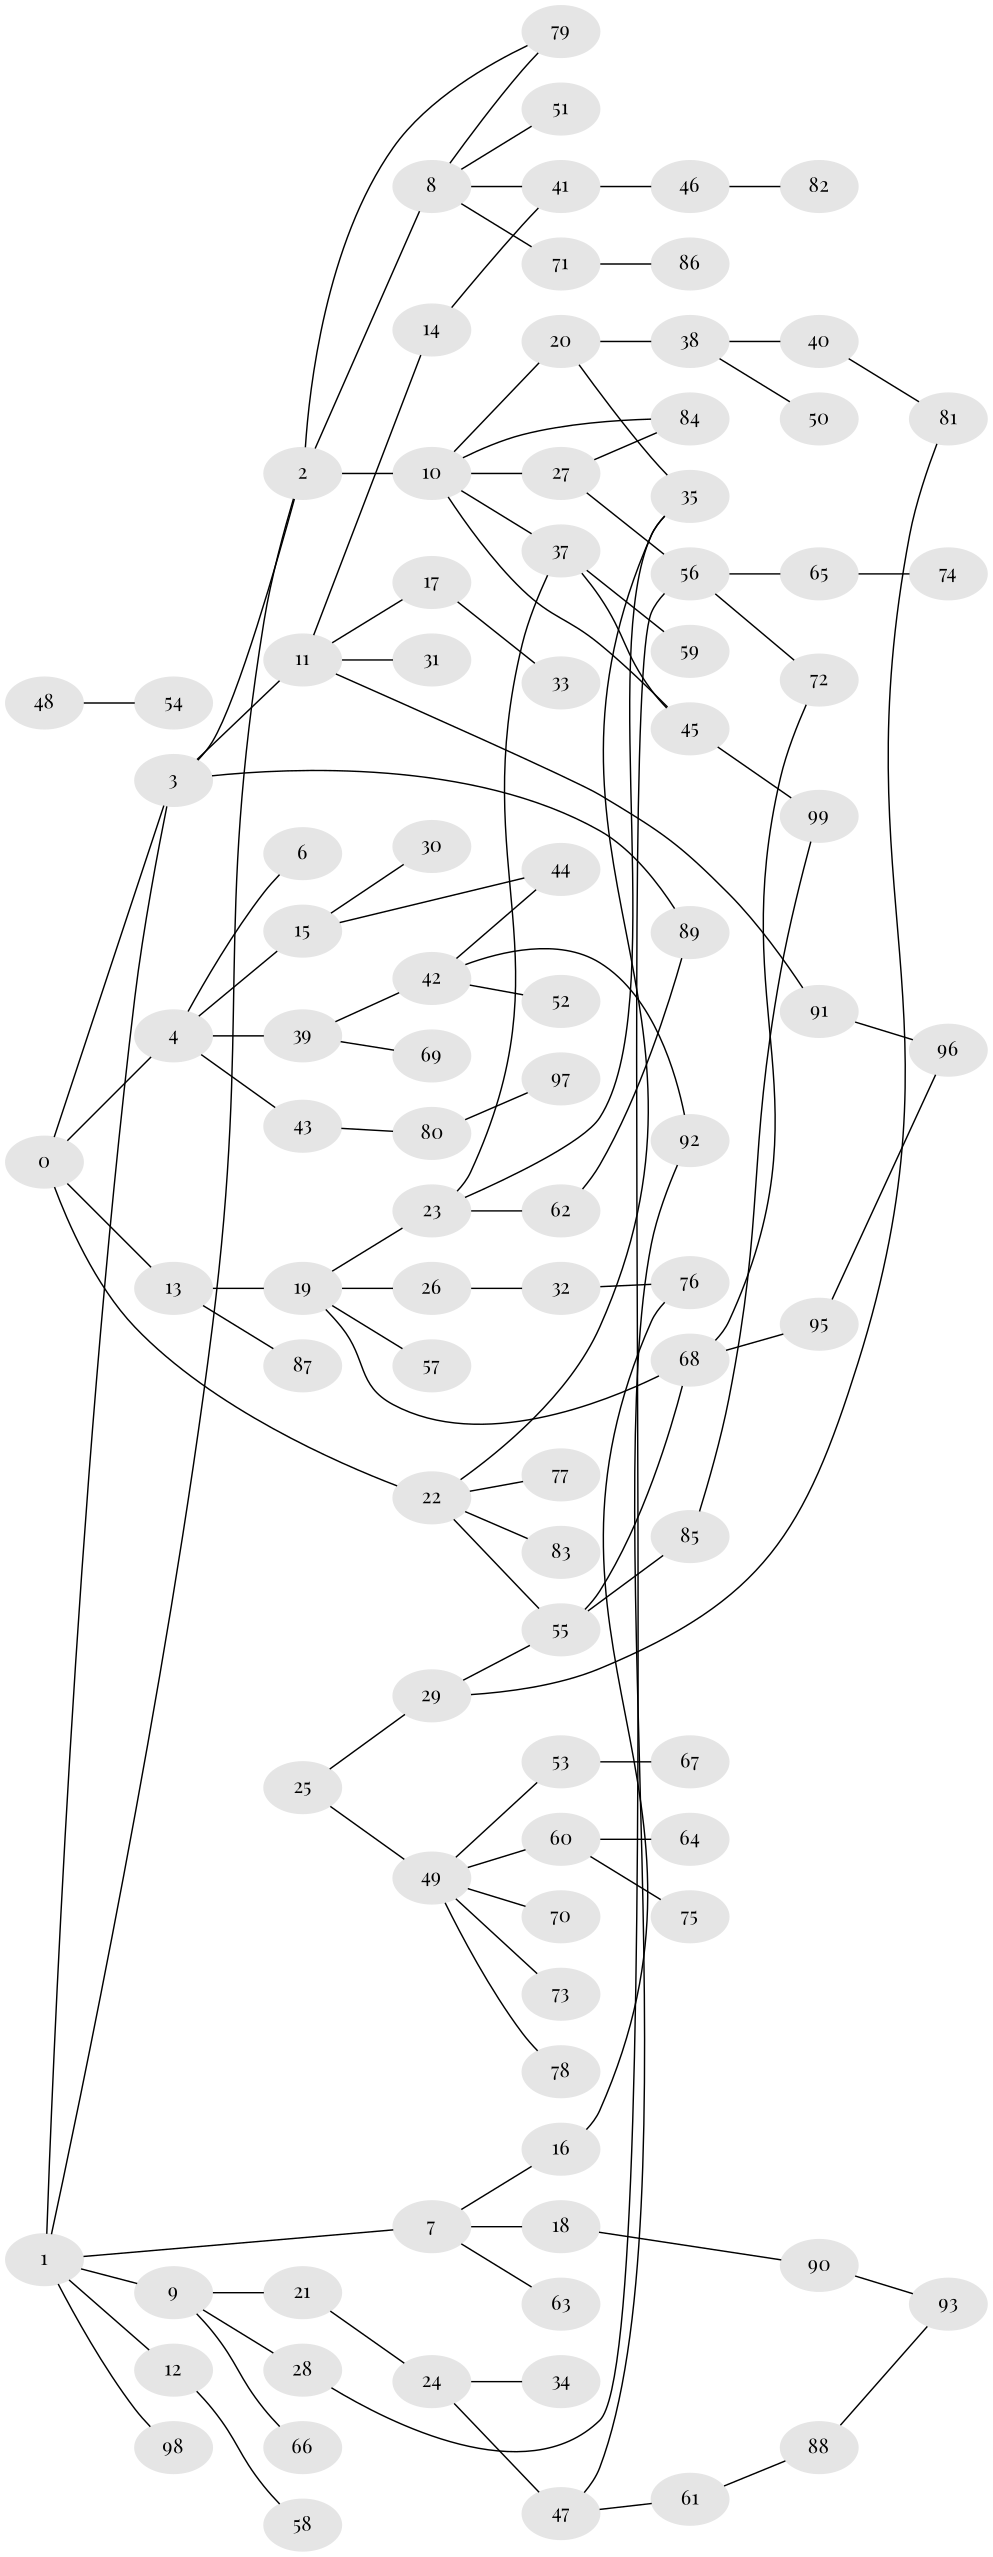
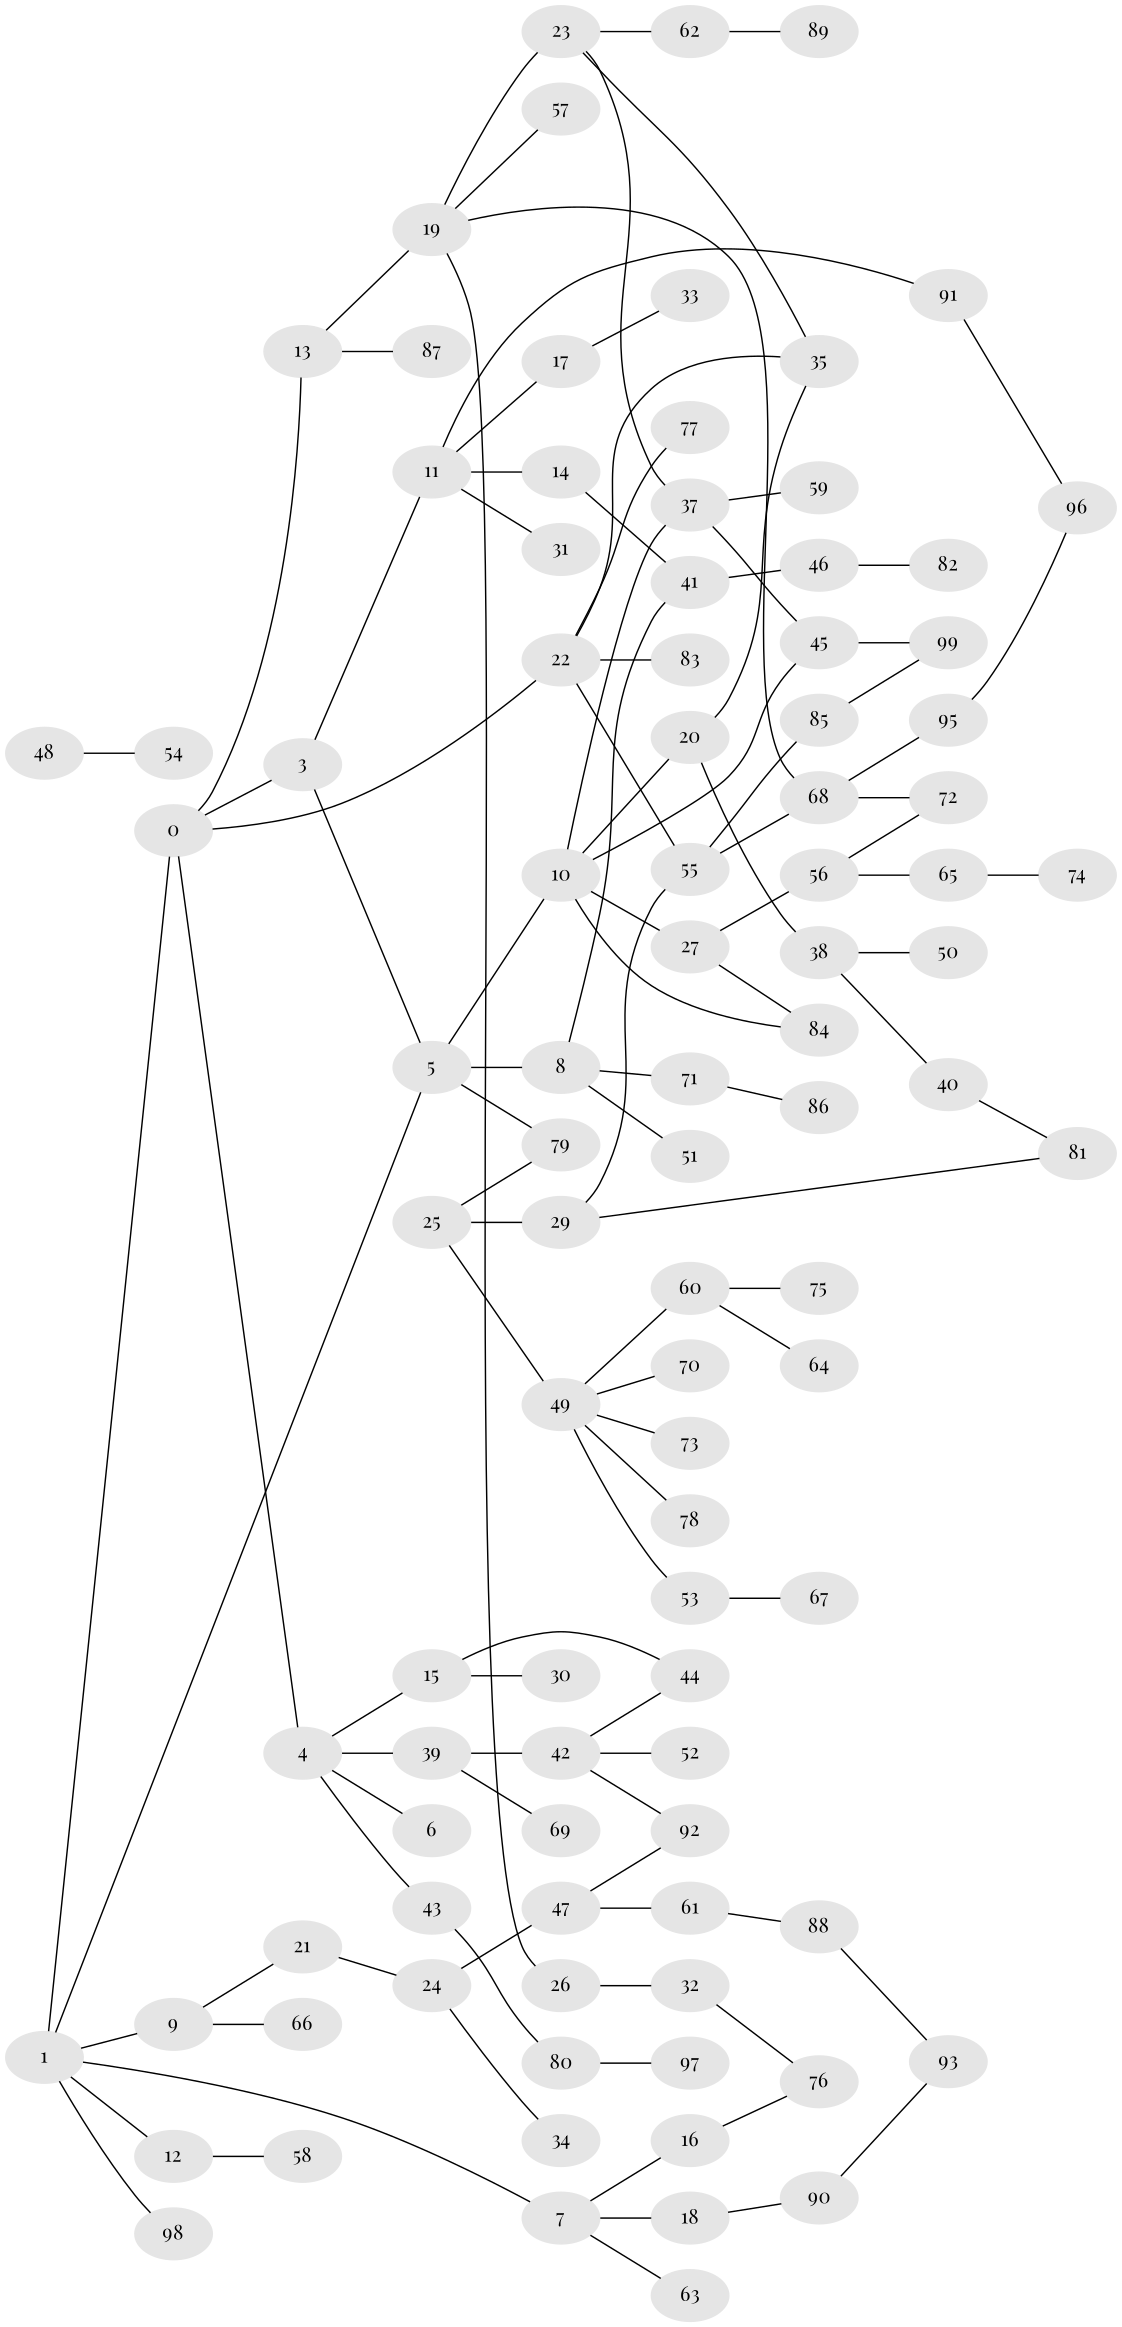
(492, 107) -> (496, 1184)
(303, 473) -> (432, 1067)
(464, 784) -> none
(86, 1518) -> (109, 1444)
(303, 2370) -> none
